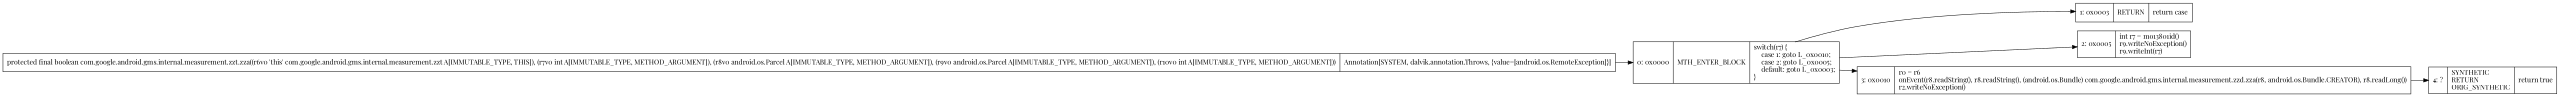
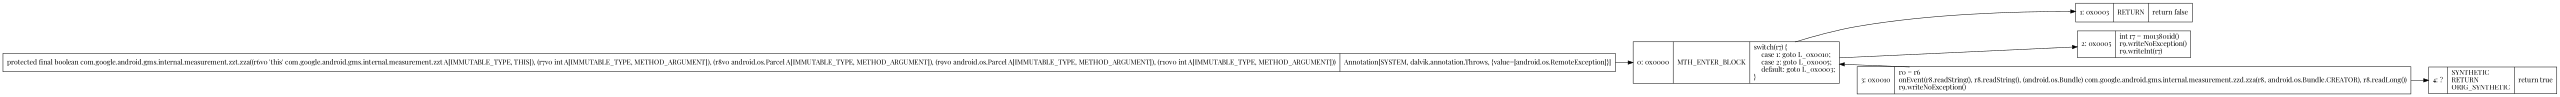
(2170, 12) -> (2170, 12)
(1846, 70) -> (1877, 66)
(1932, 88) -> (1932, 88)
